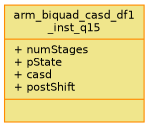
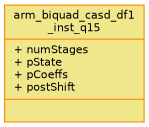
(33, 75) -> (41, 75)
